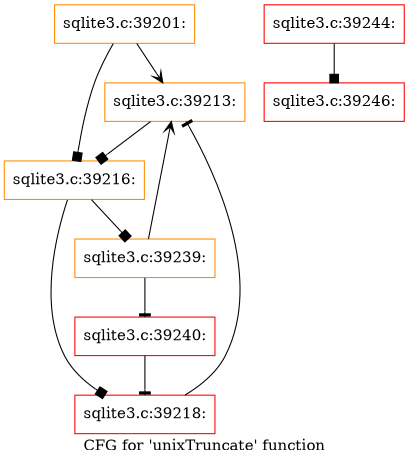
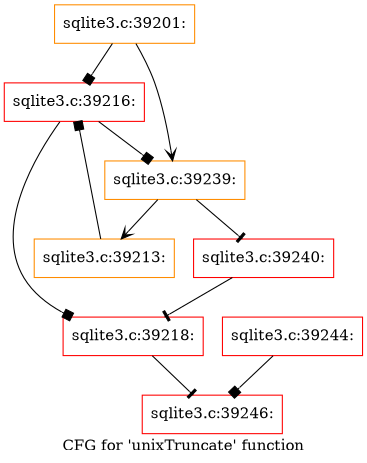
(147, 59) -> (159, 95)
(74, 180) -> (74, 102)
(238, 266) -> (171, 374)
